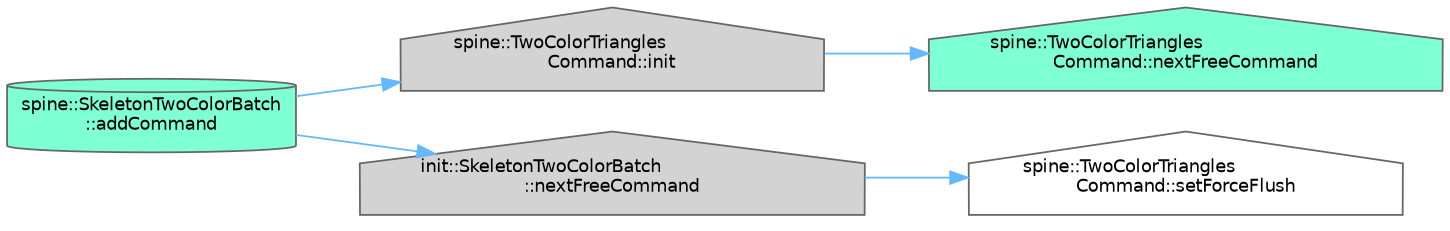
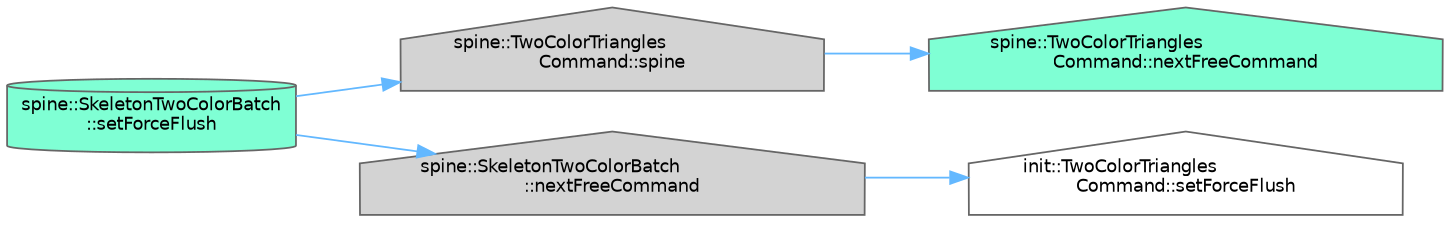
(612, 54) -> (612, 54)
(152, 116) -> (152, 116)
(612, 178) -> (612, 178)
(1186, 178) -> (1186, 178)
